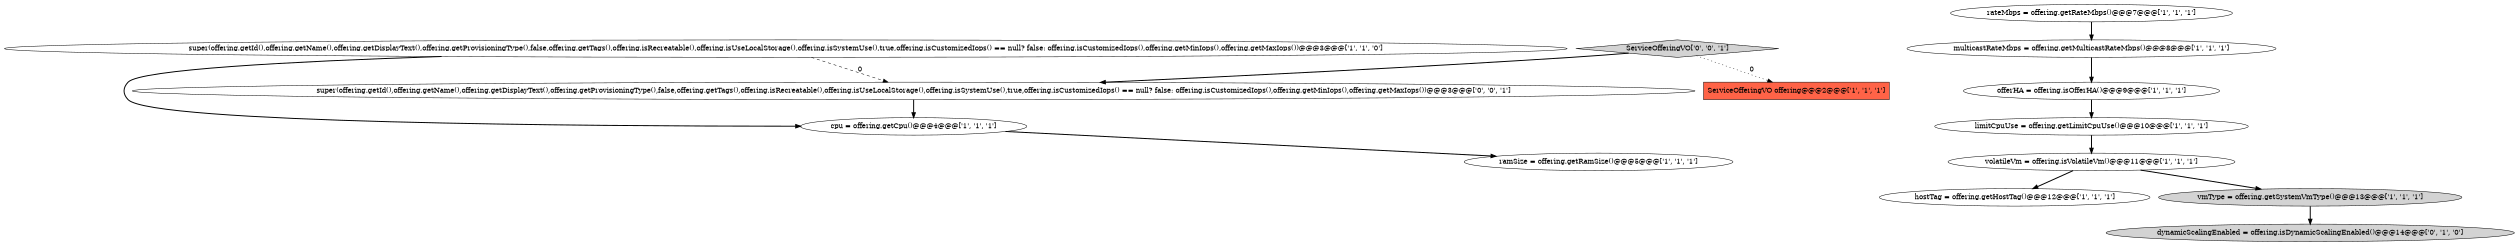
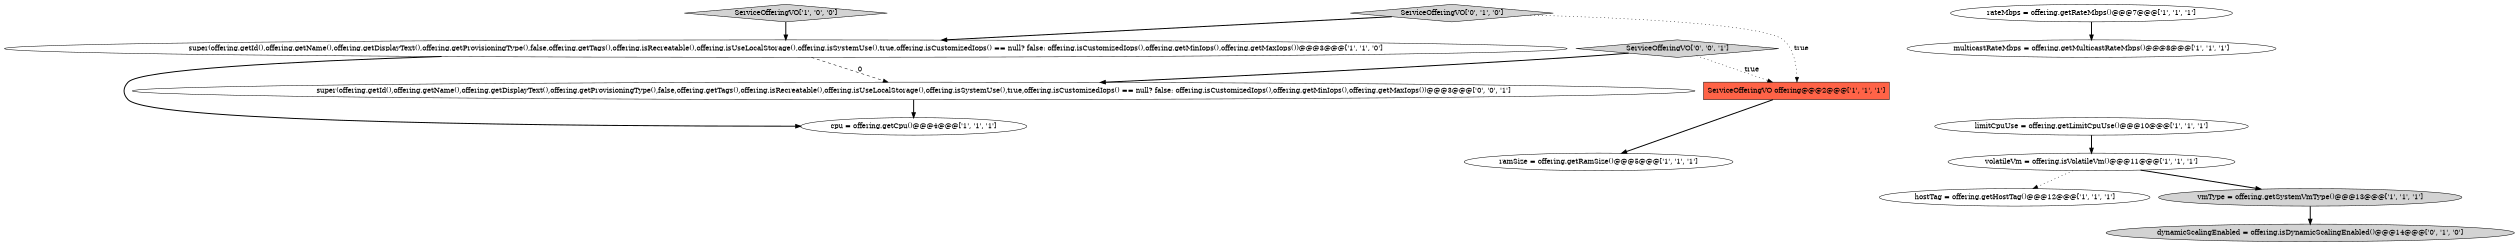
none -> (786, 13)
none -> (1452, 13)
(1752, 70) -> (1752, 70)
(2091, 91) -> none
(1248, 144) -> (1700, 126)
(2055, 179) -> (2055, 179)
